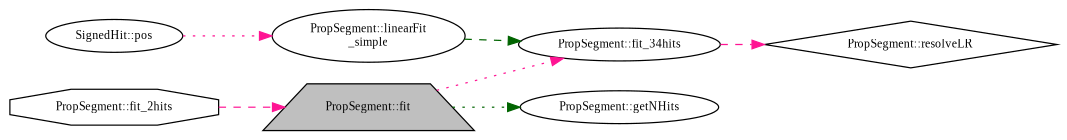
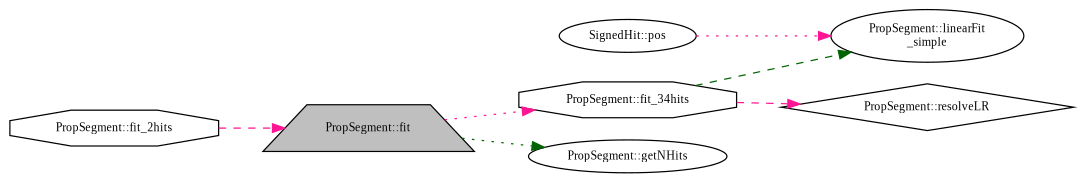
(486, 40) -> (767, 70)
(619, 45) -> (628, 100)
